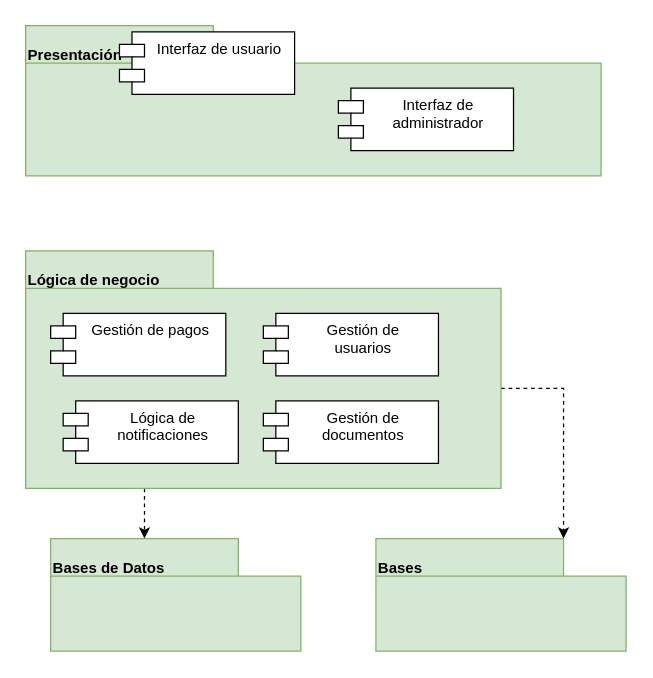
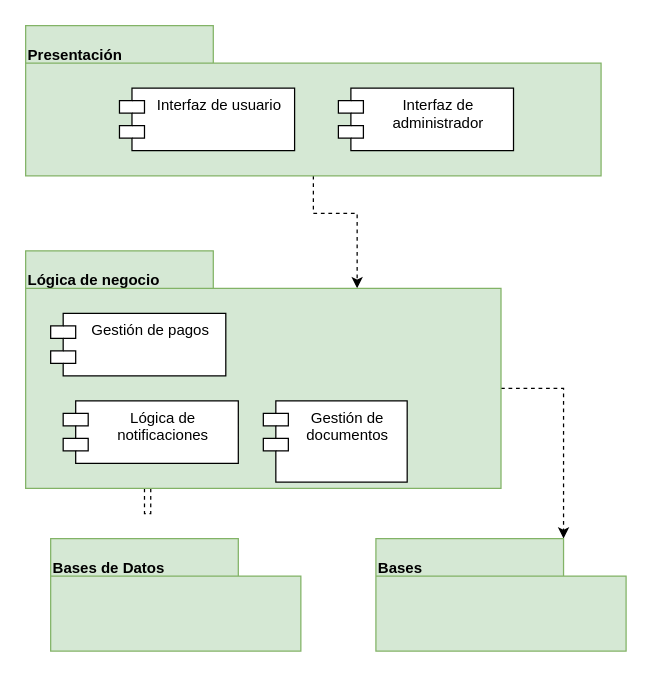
(207, 63) -> (207, 119)
none -> (350, 213)
(351, 344) -> none
(351, 432) -> (335, 441)
(144, 520) -> (151, 504)
